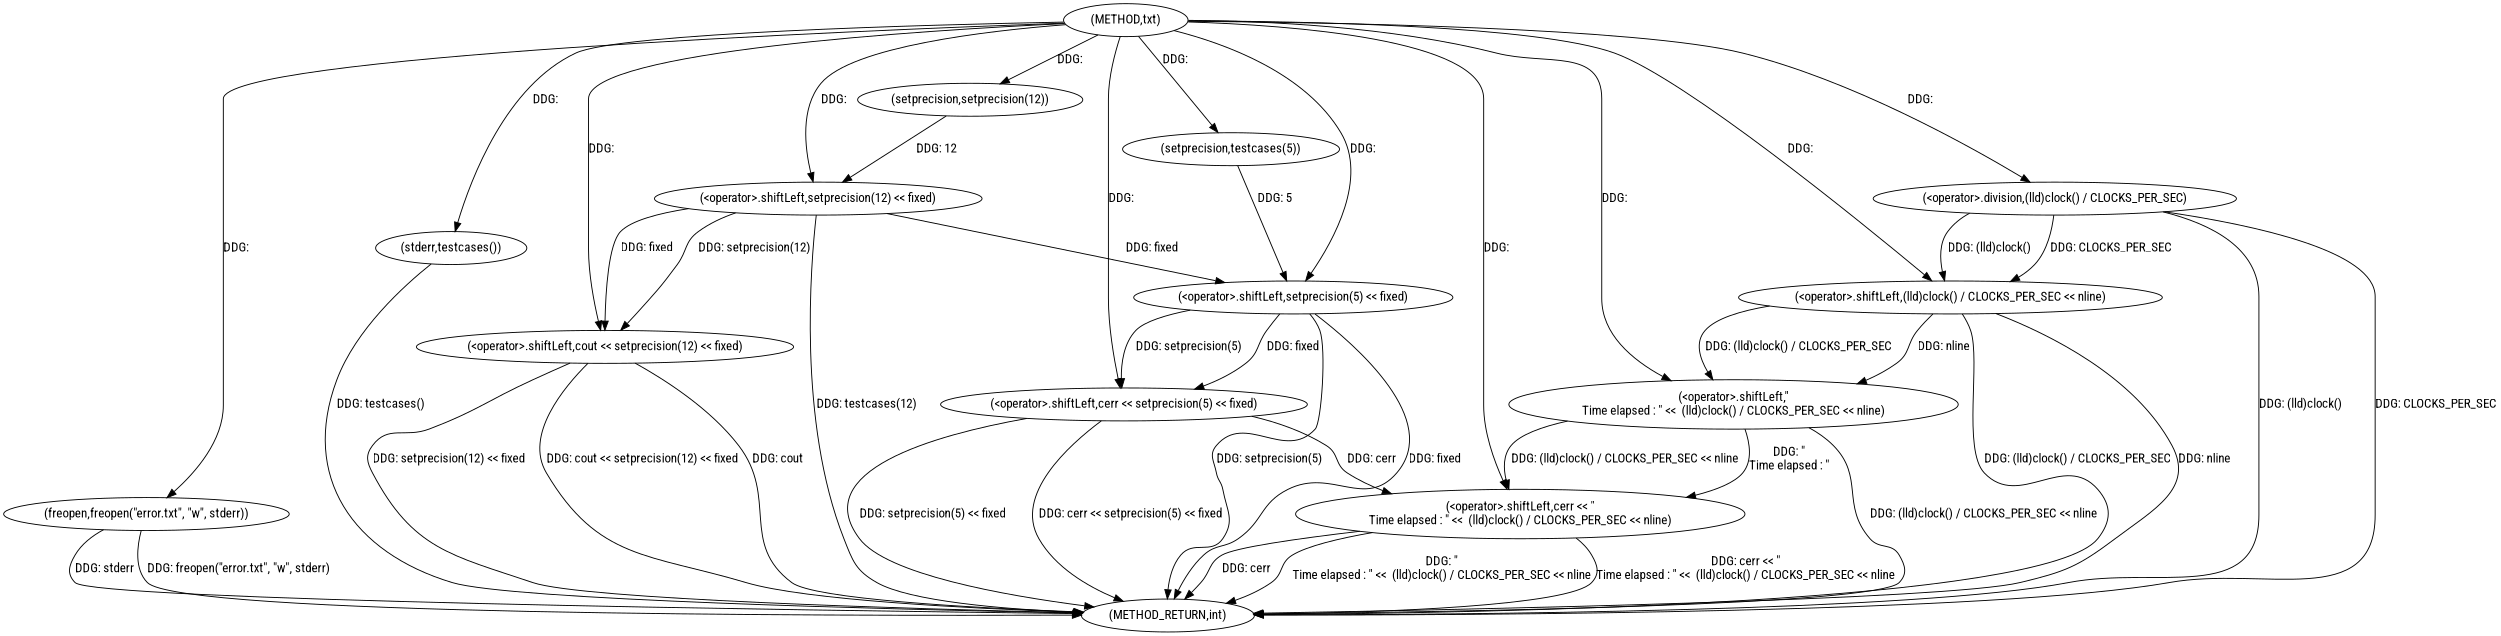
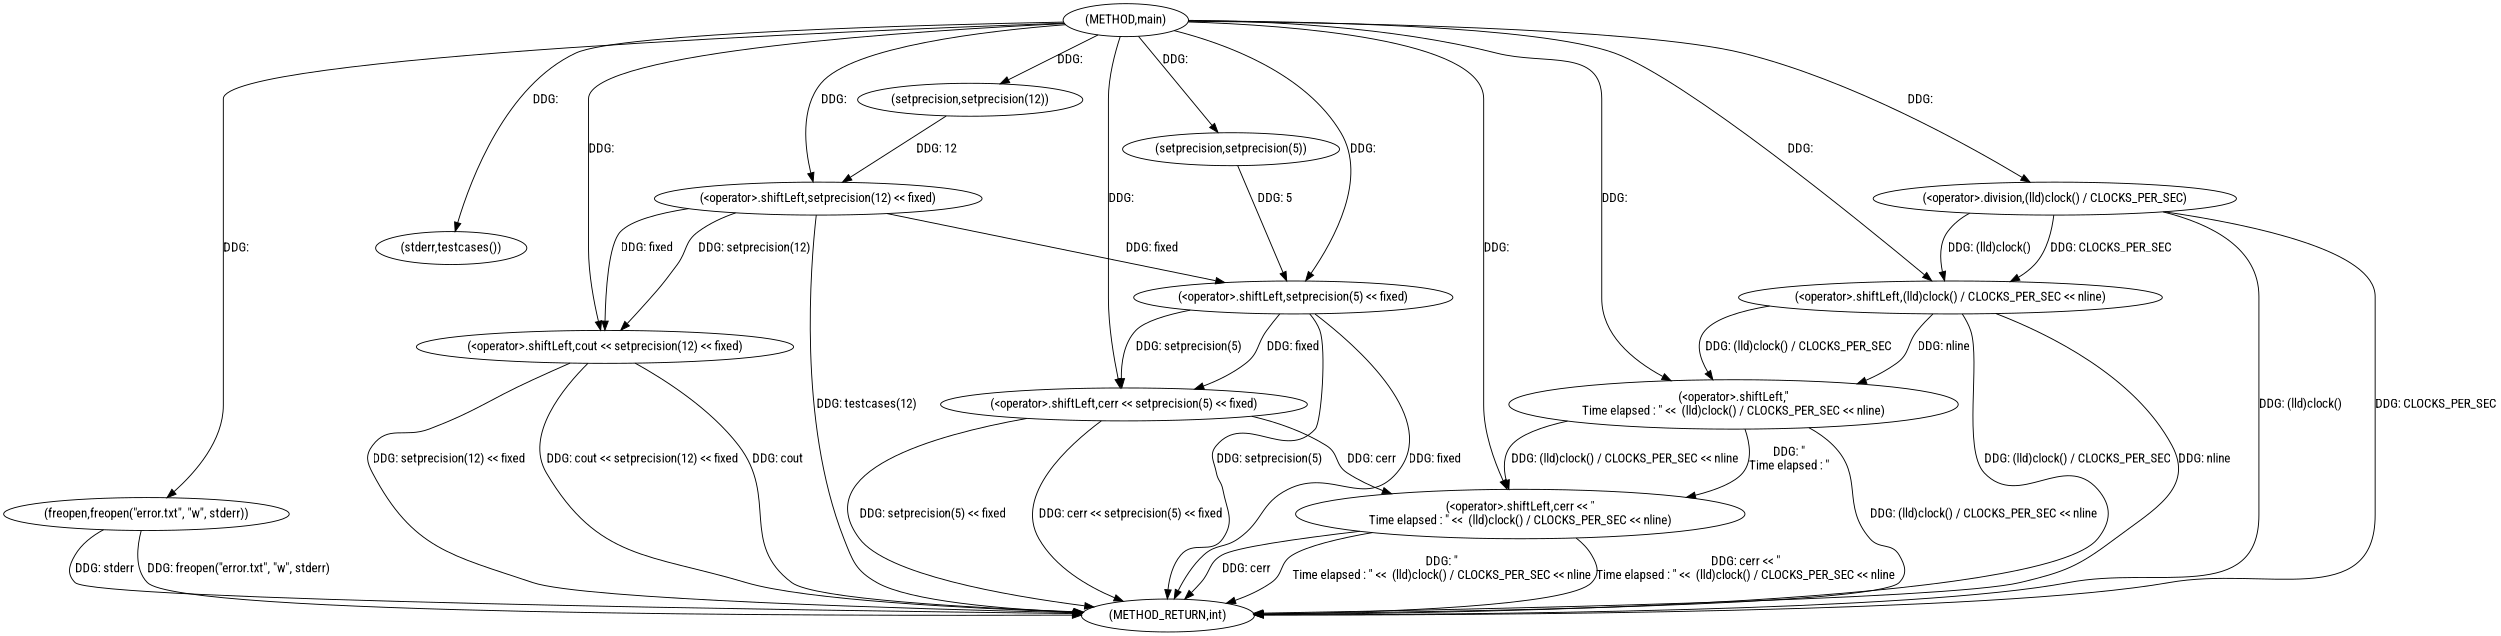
(1126, 20) -> (1126, 20)
(1231, 149) -> (1231, 149)
(554, 594) -> none
